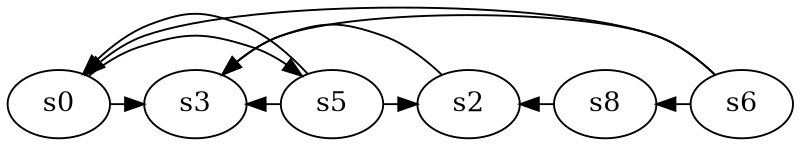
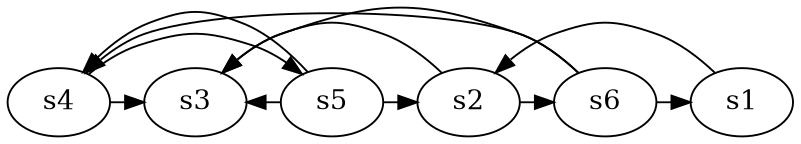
none -> (527, 102)
(59, 104) -> (59, 102)
(605, 104) -> (742, 102)
